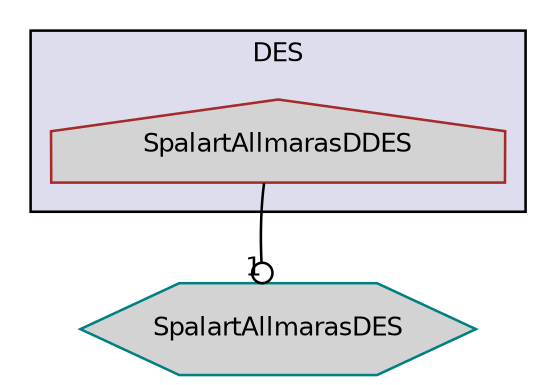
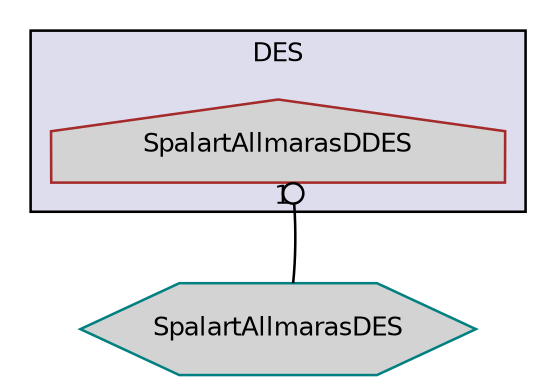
(261, 229) -> (295, 244)
